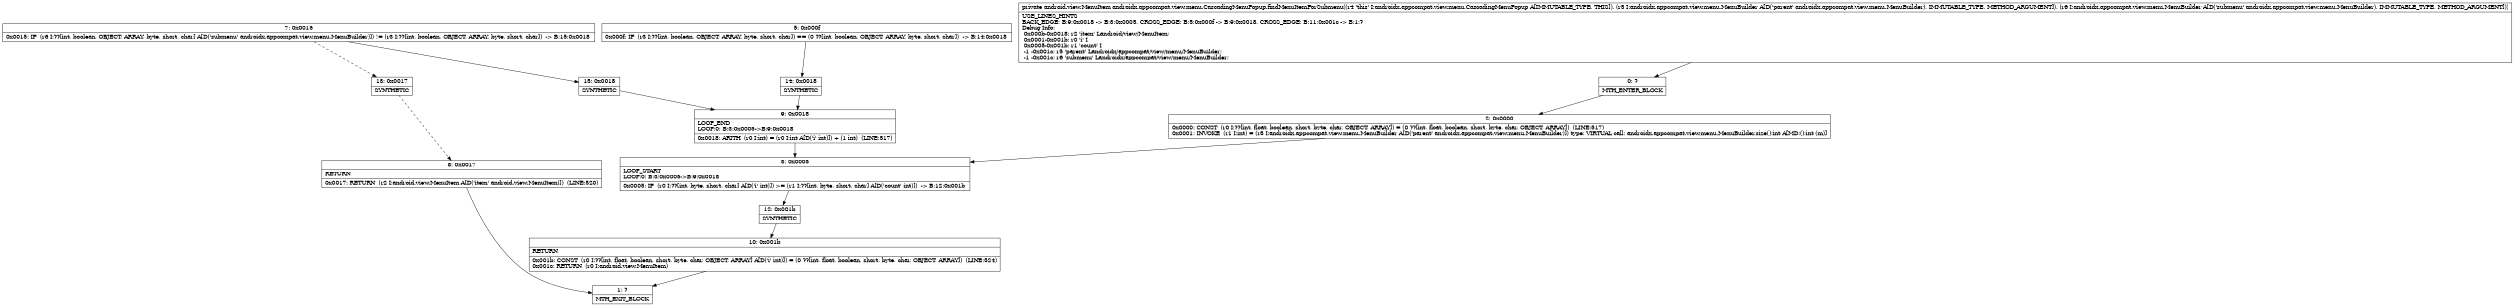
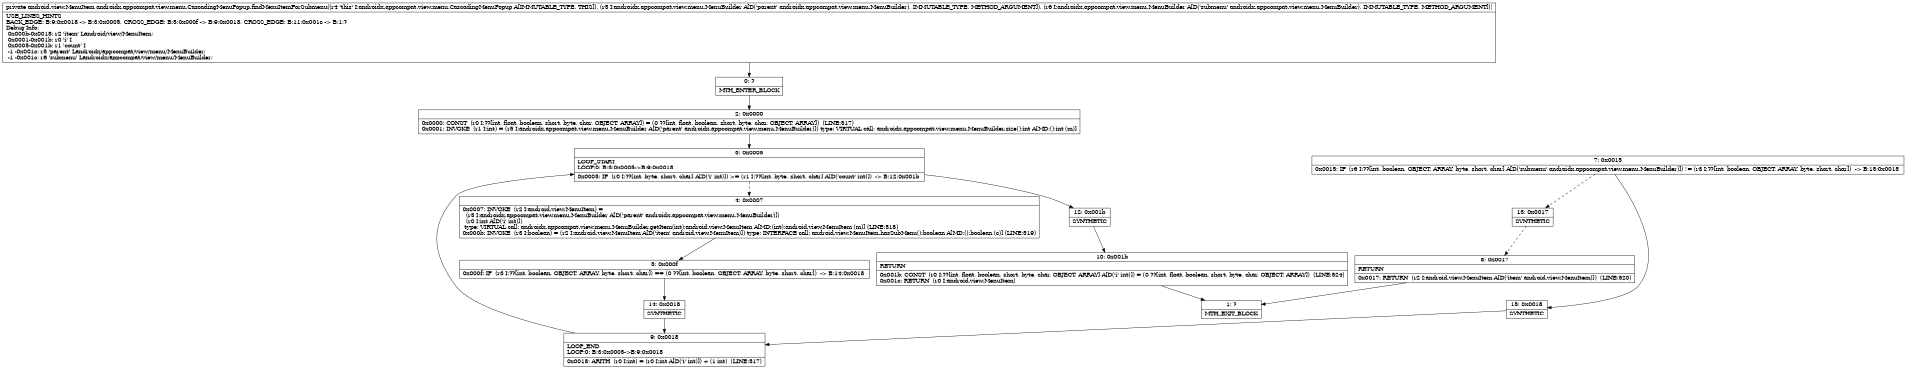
none -> (749, 217)
